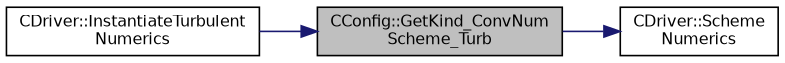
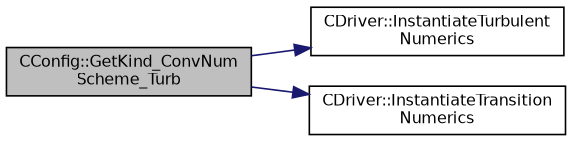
(280, 31) -> (273, 53)
(699, 31) -> (437, 110)
